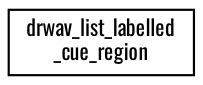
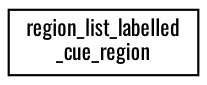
(101, 42) -> (104, 42)
